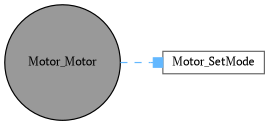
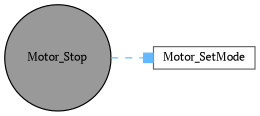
(63, 63) -> (58, 58)
